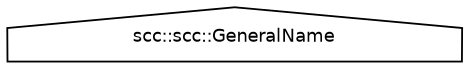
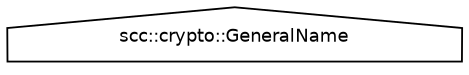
(235, 37) -> (235, 37)
